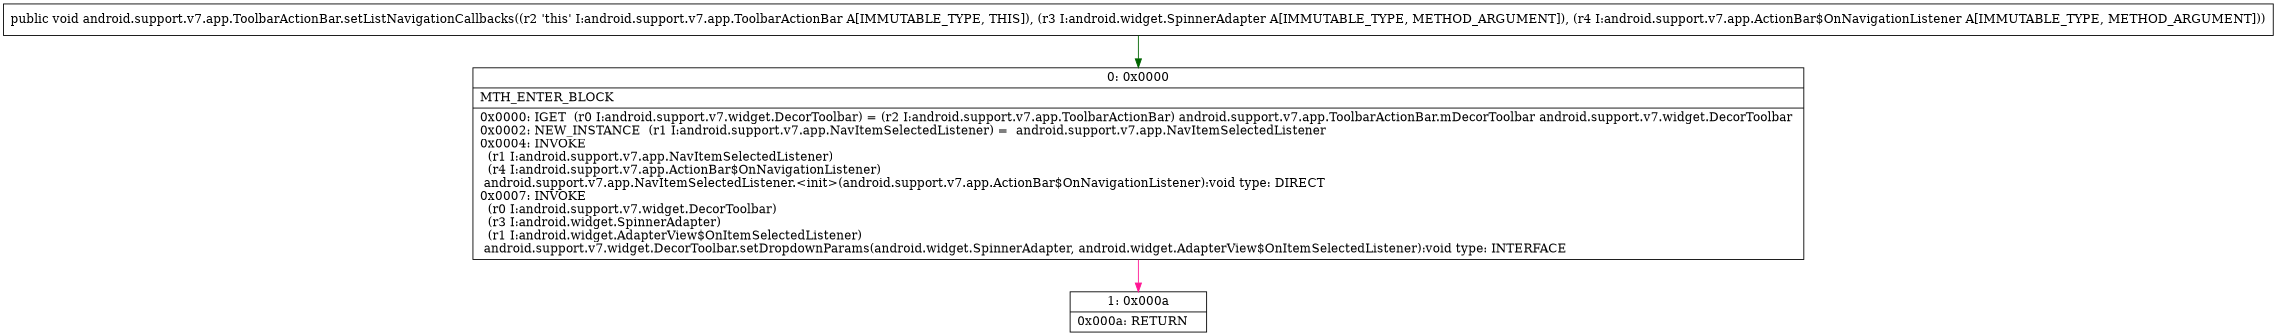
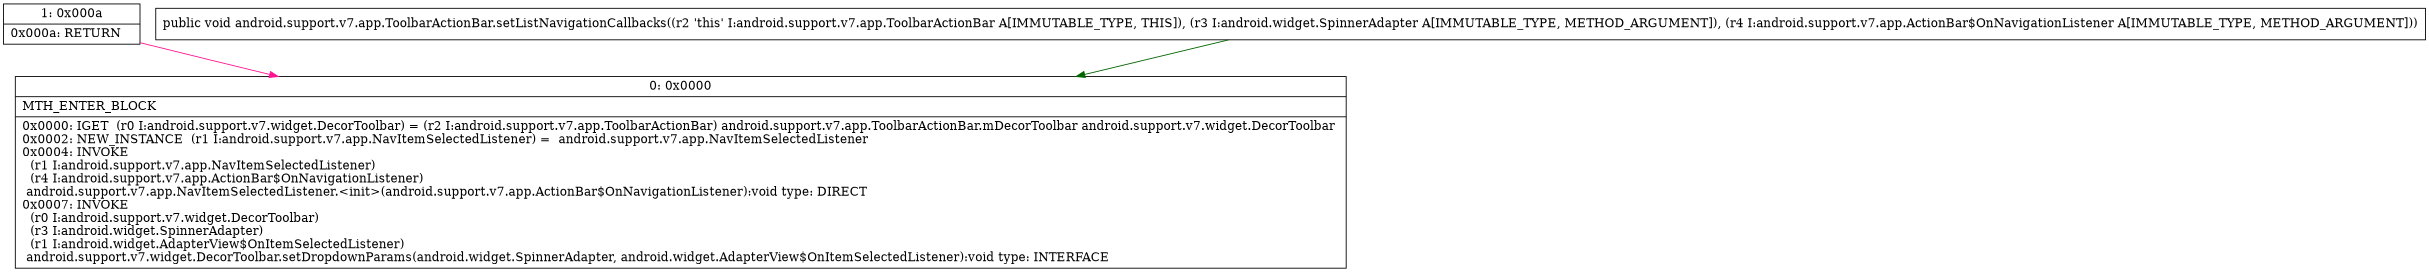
(1138, 271) -> (205, 59)
